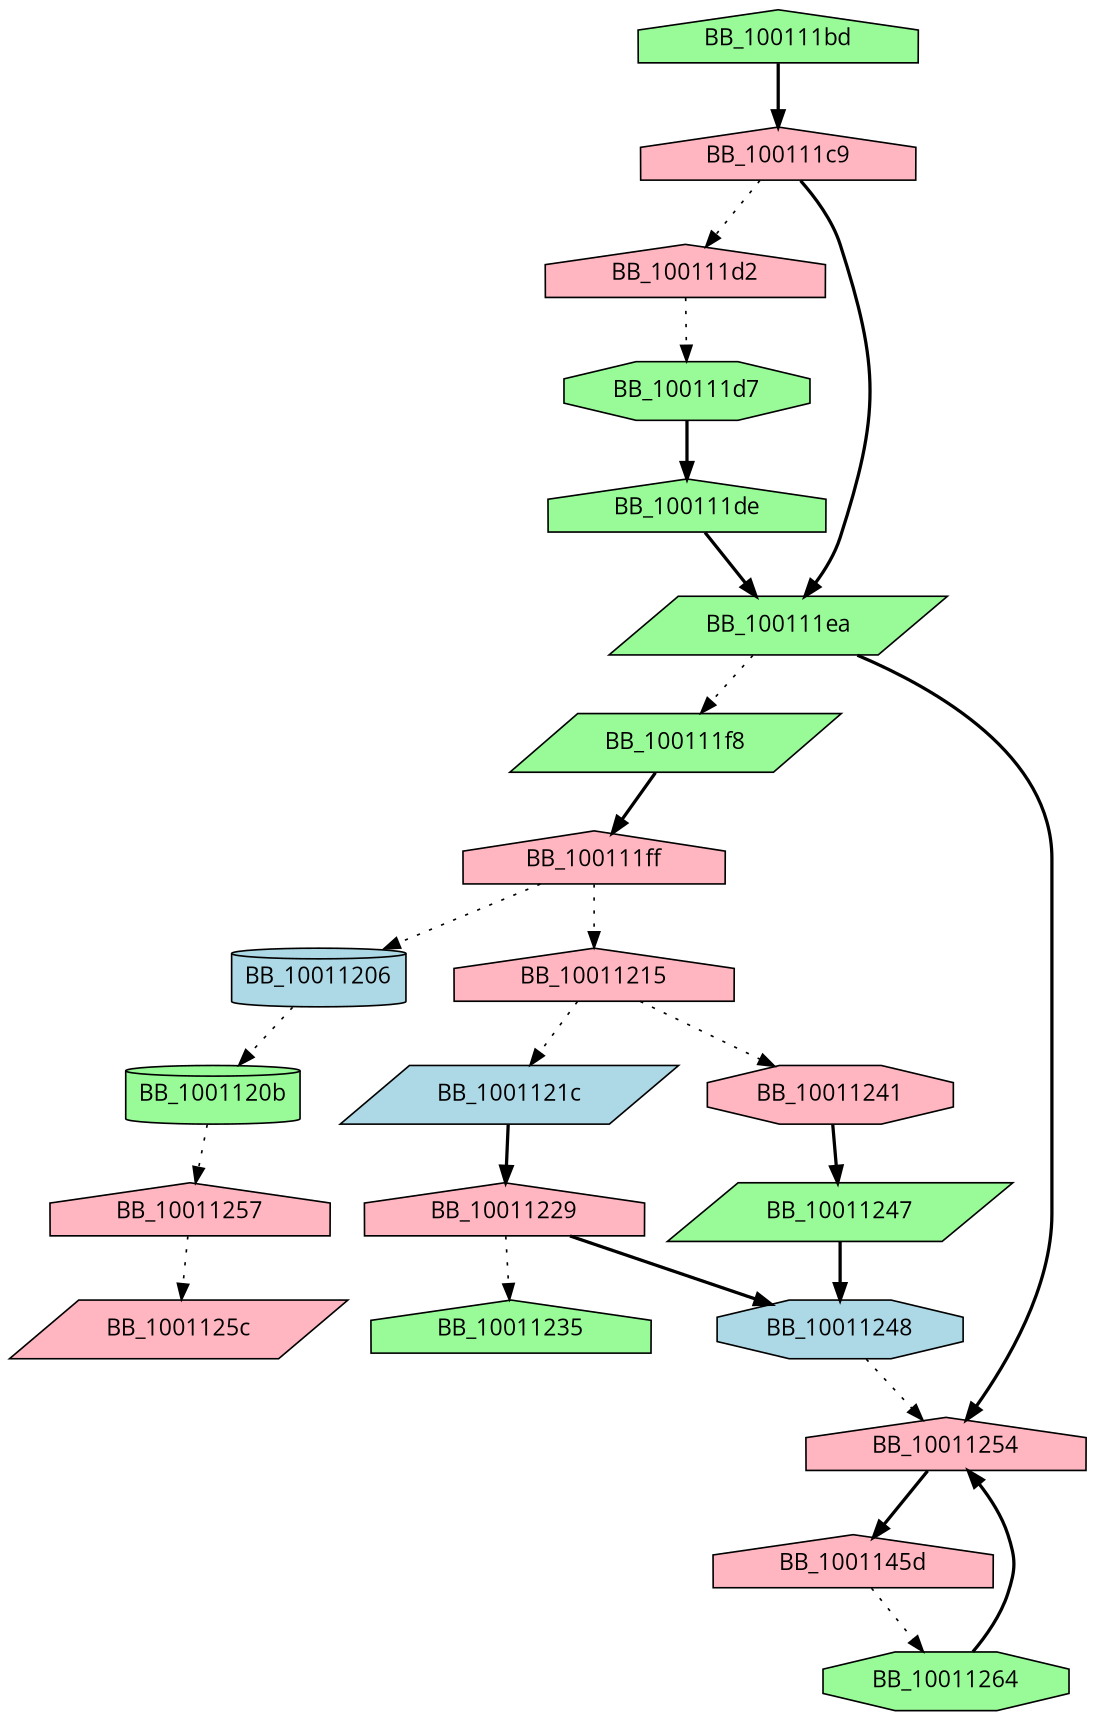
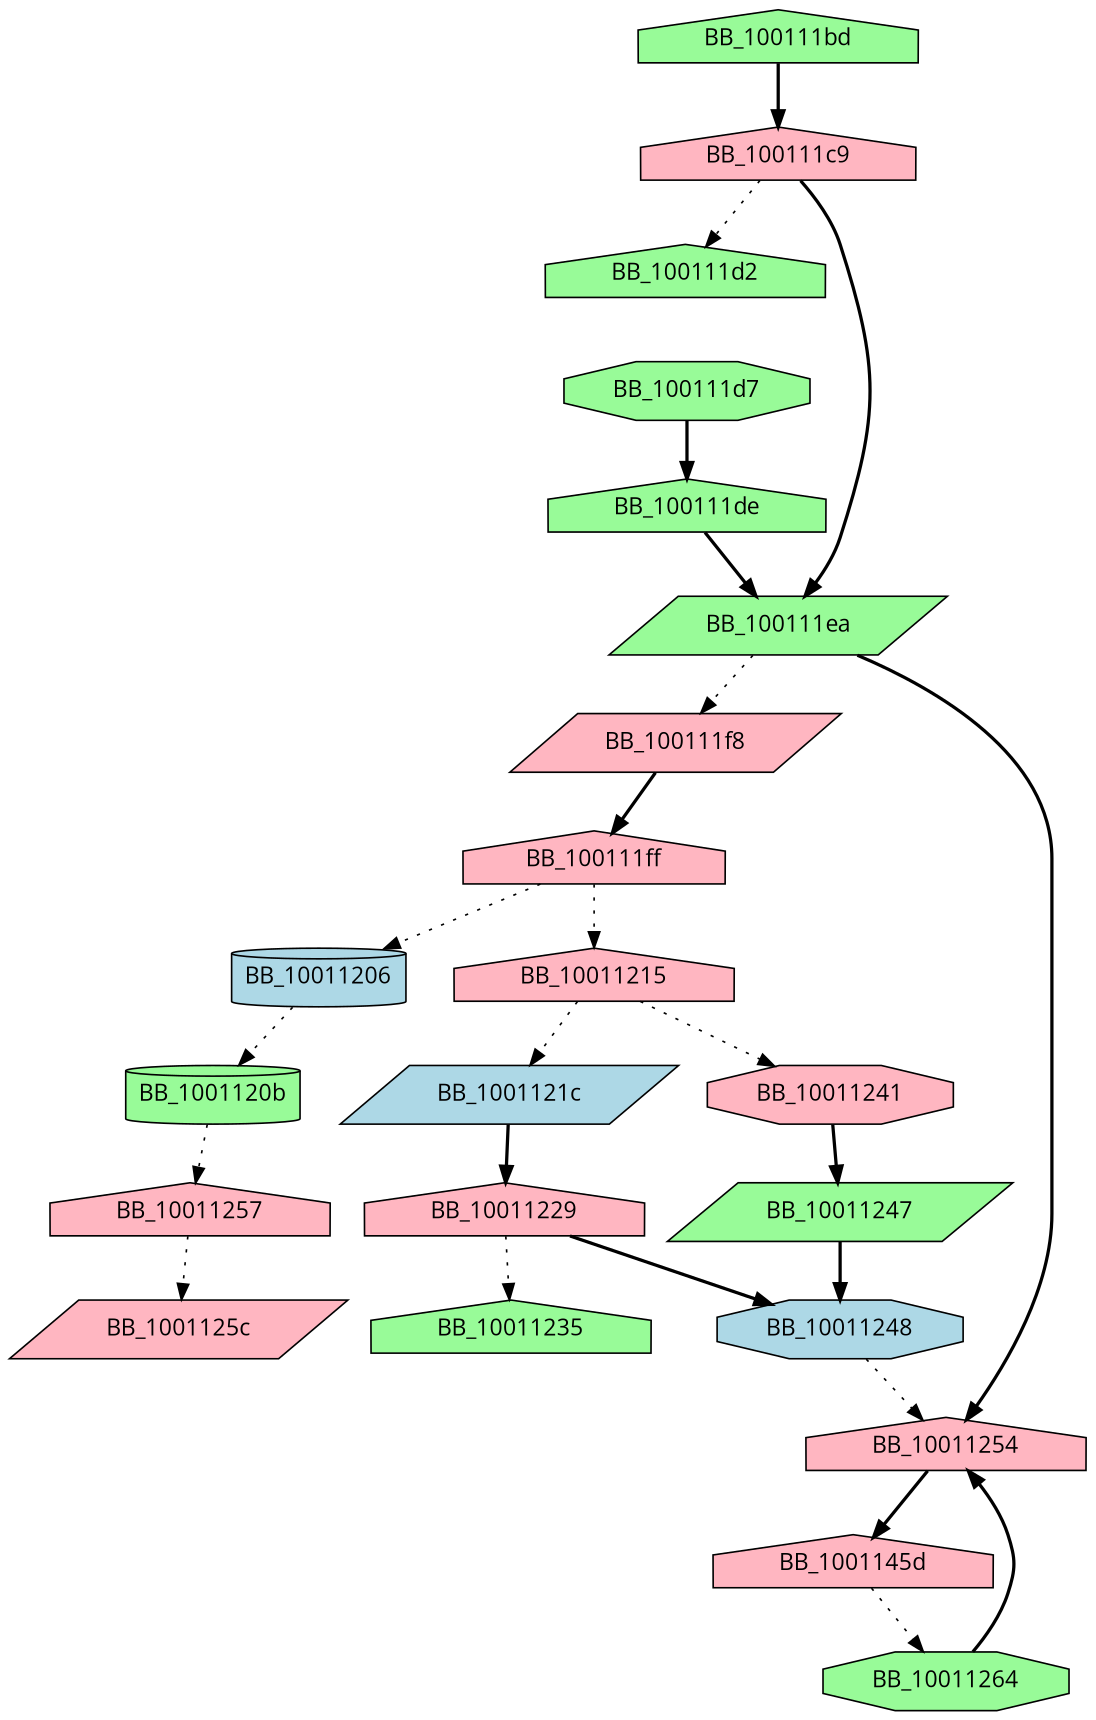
(685, 274) -> (685, 274)
(686, 321) -> none
(676, 743) -> (676, 743)
